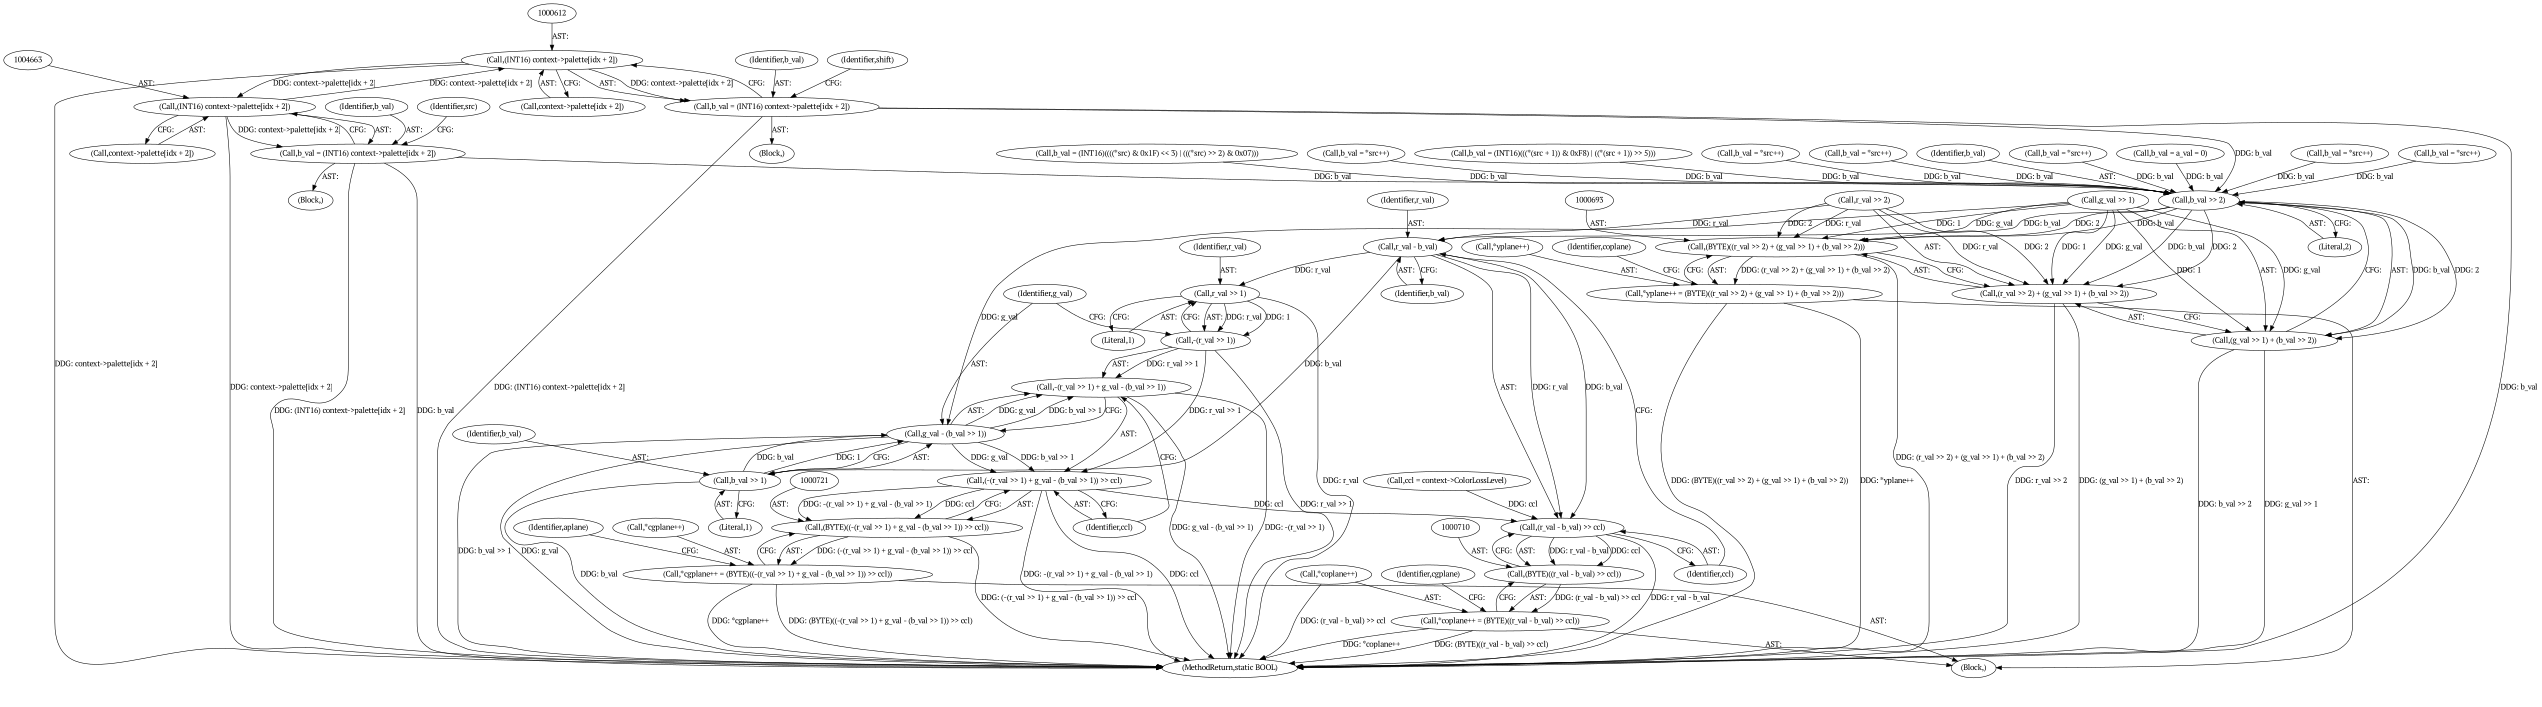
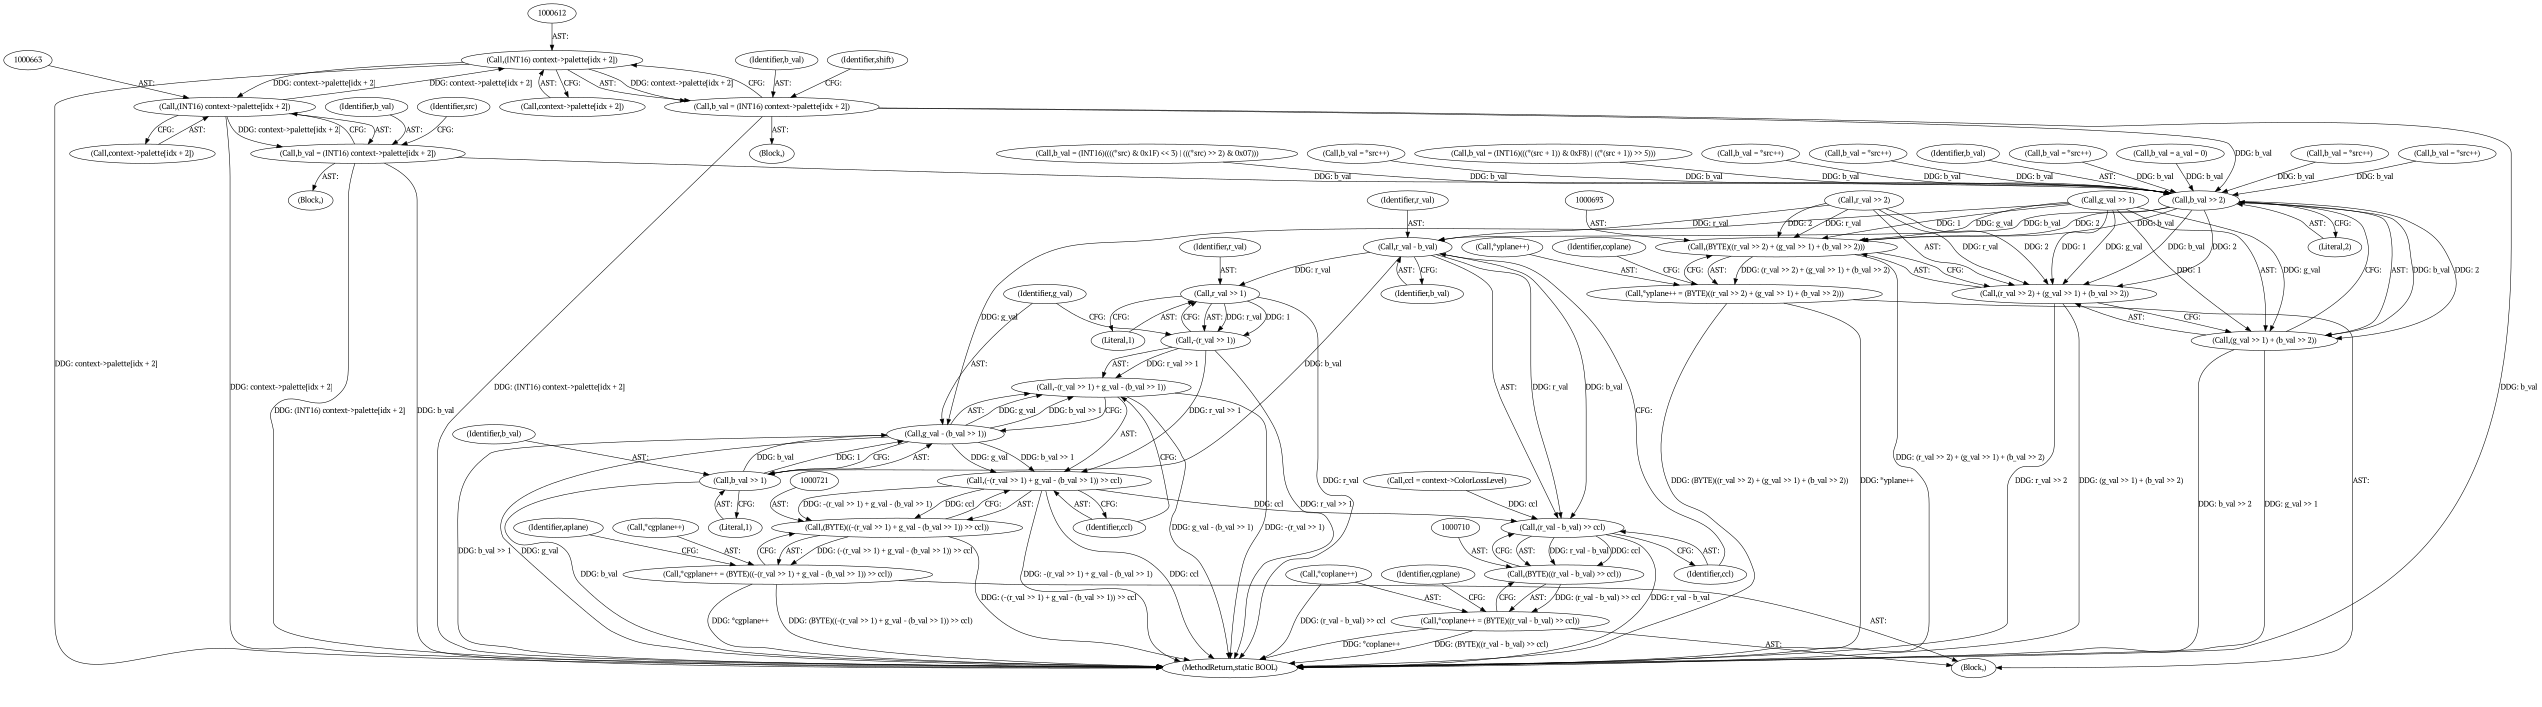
(28, 60) -> (28, 60)
